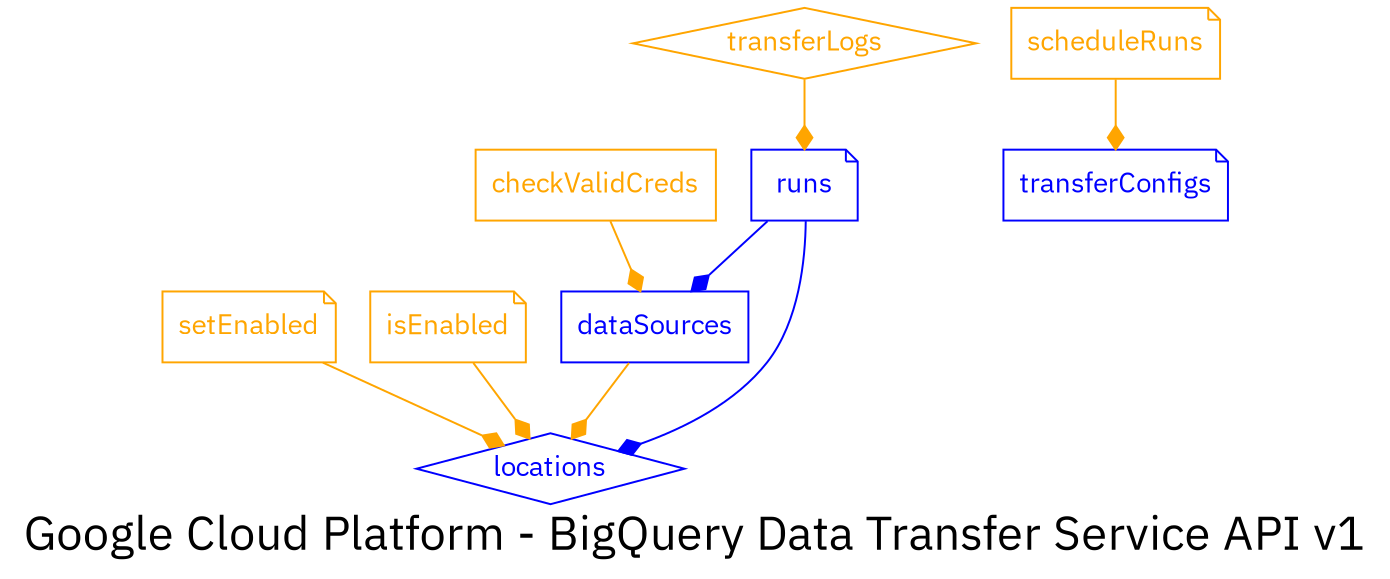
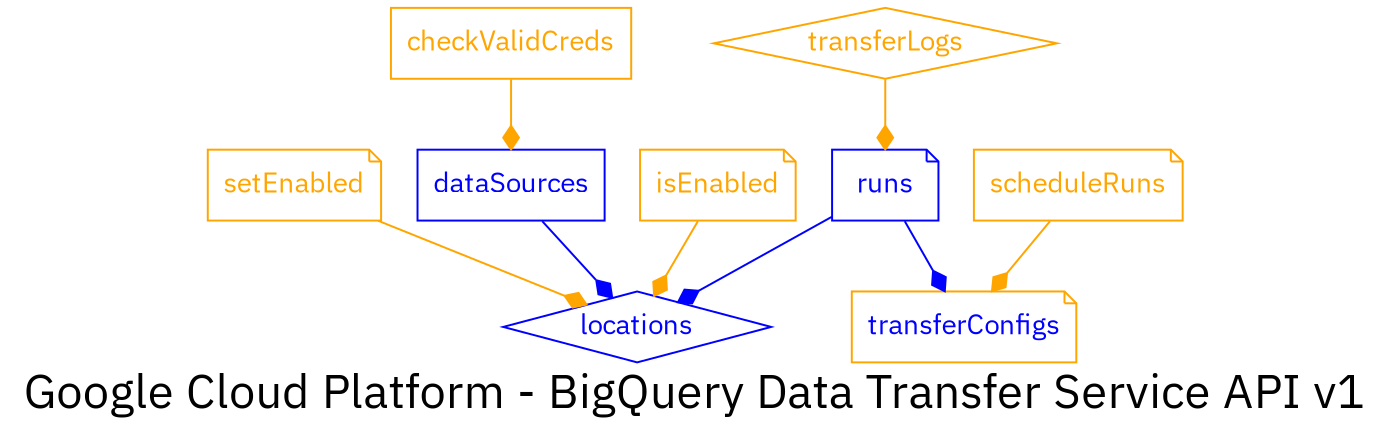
(1116, 185) -> (964, 327)
(738, 248) -> (919, 246)
(608, 391) -> (569, 250)
